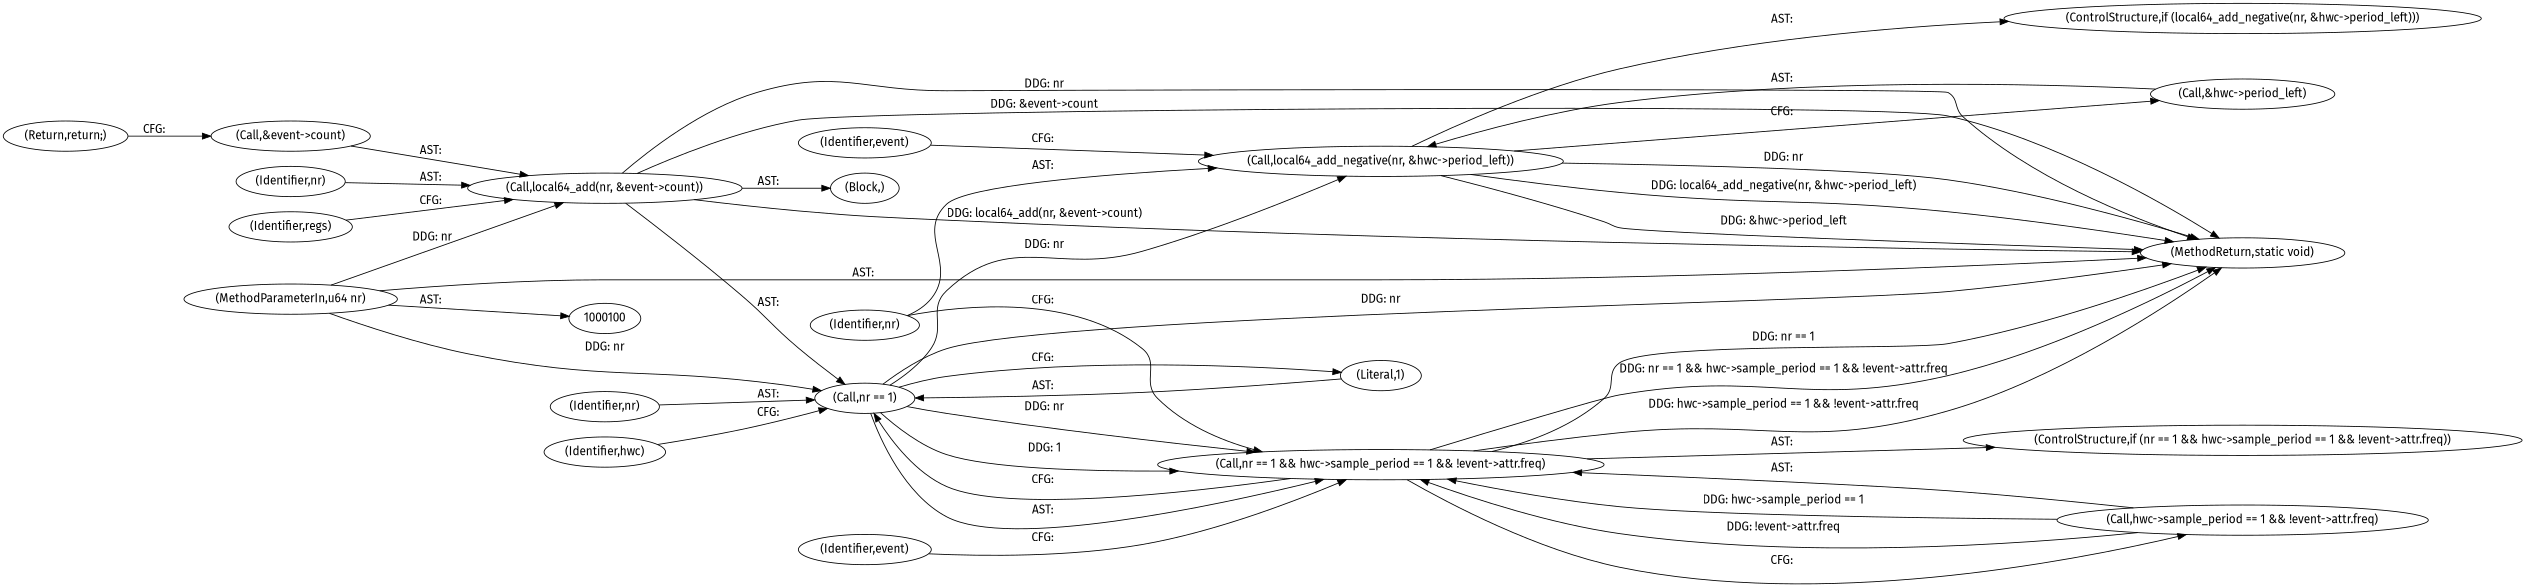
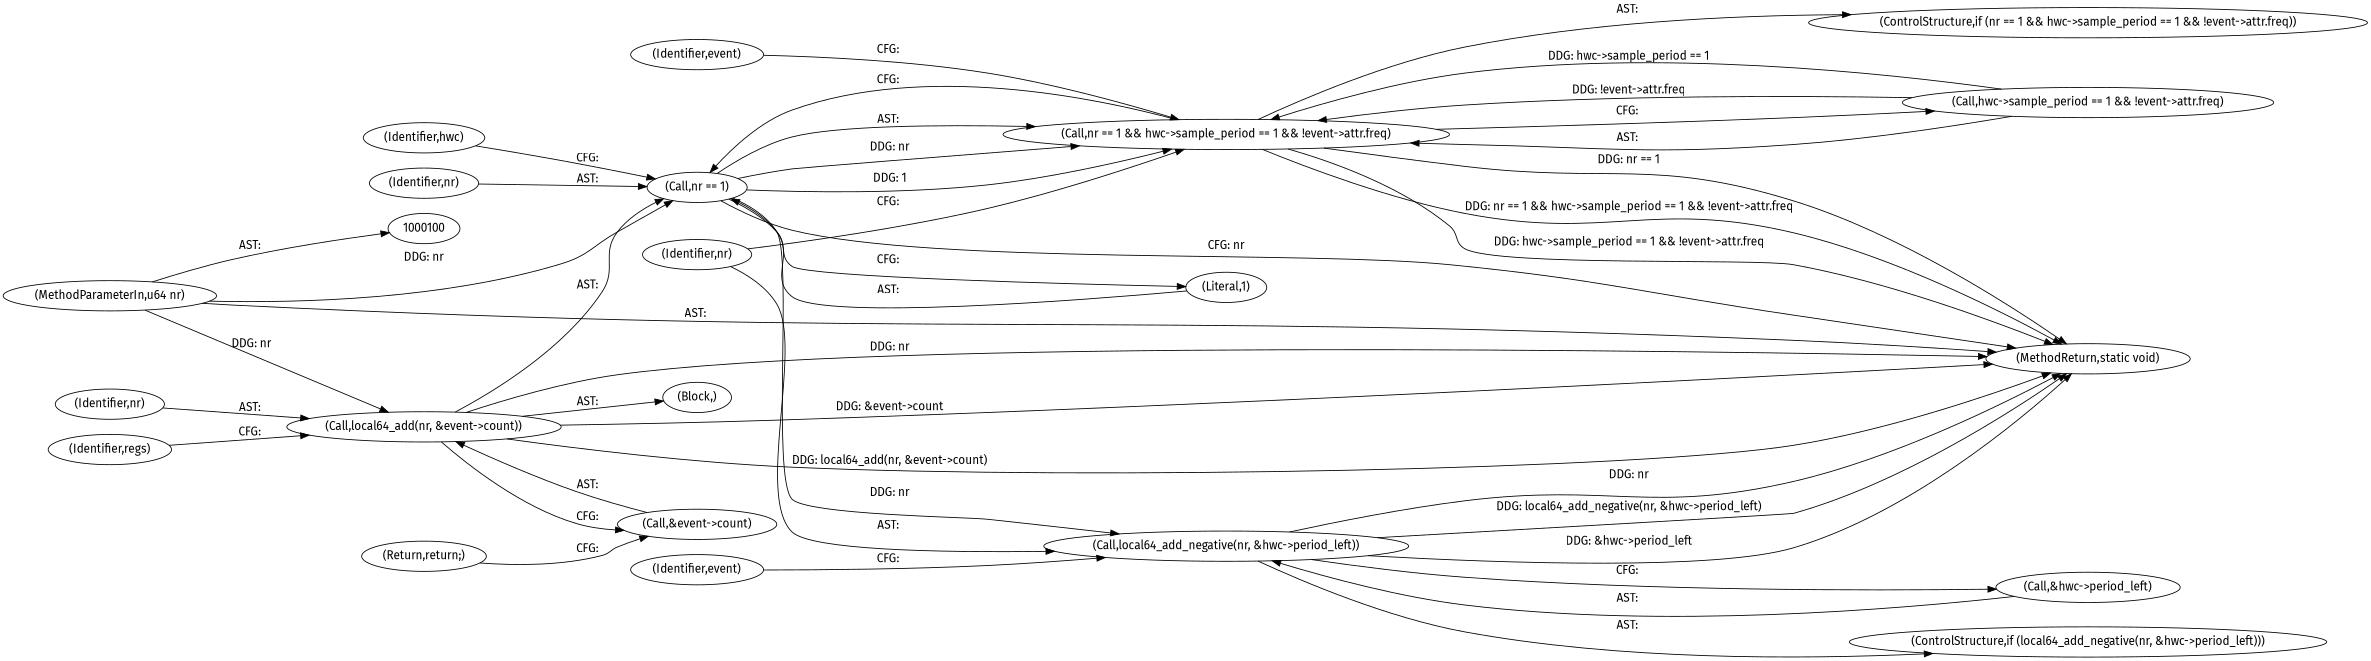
(1381, 300) -> (1226, 246)
none -> (522, 500)
